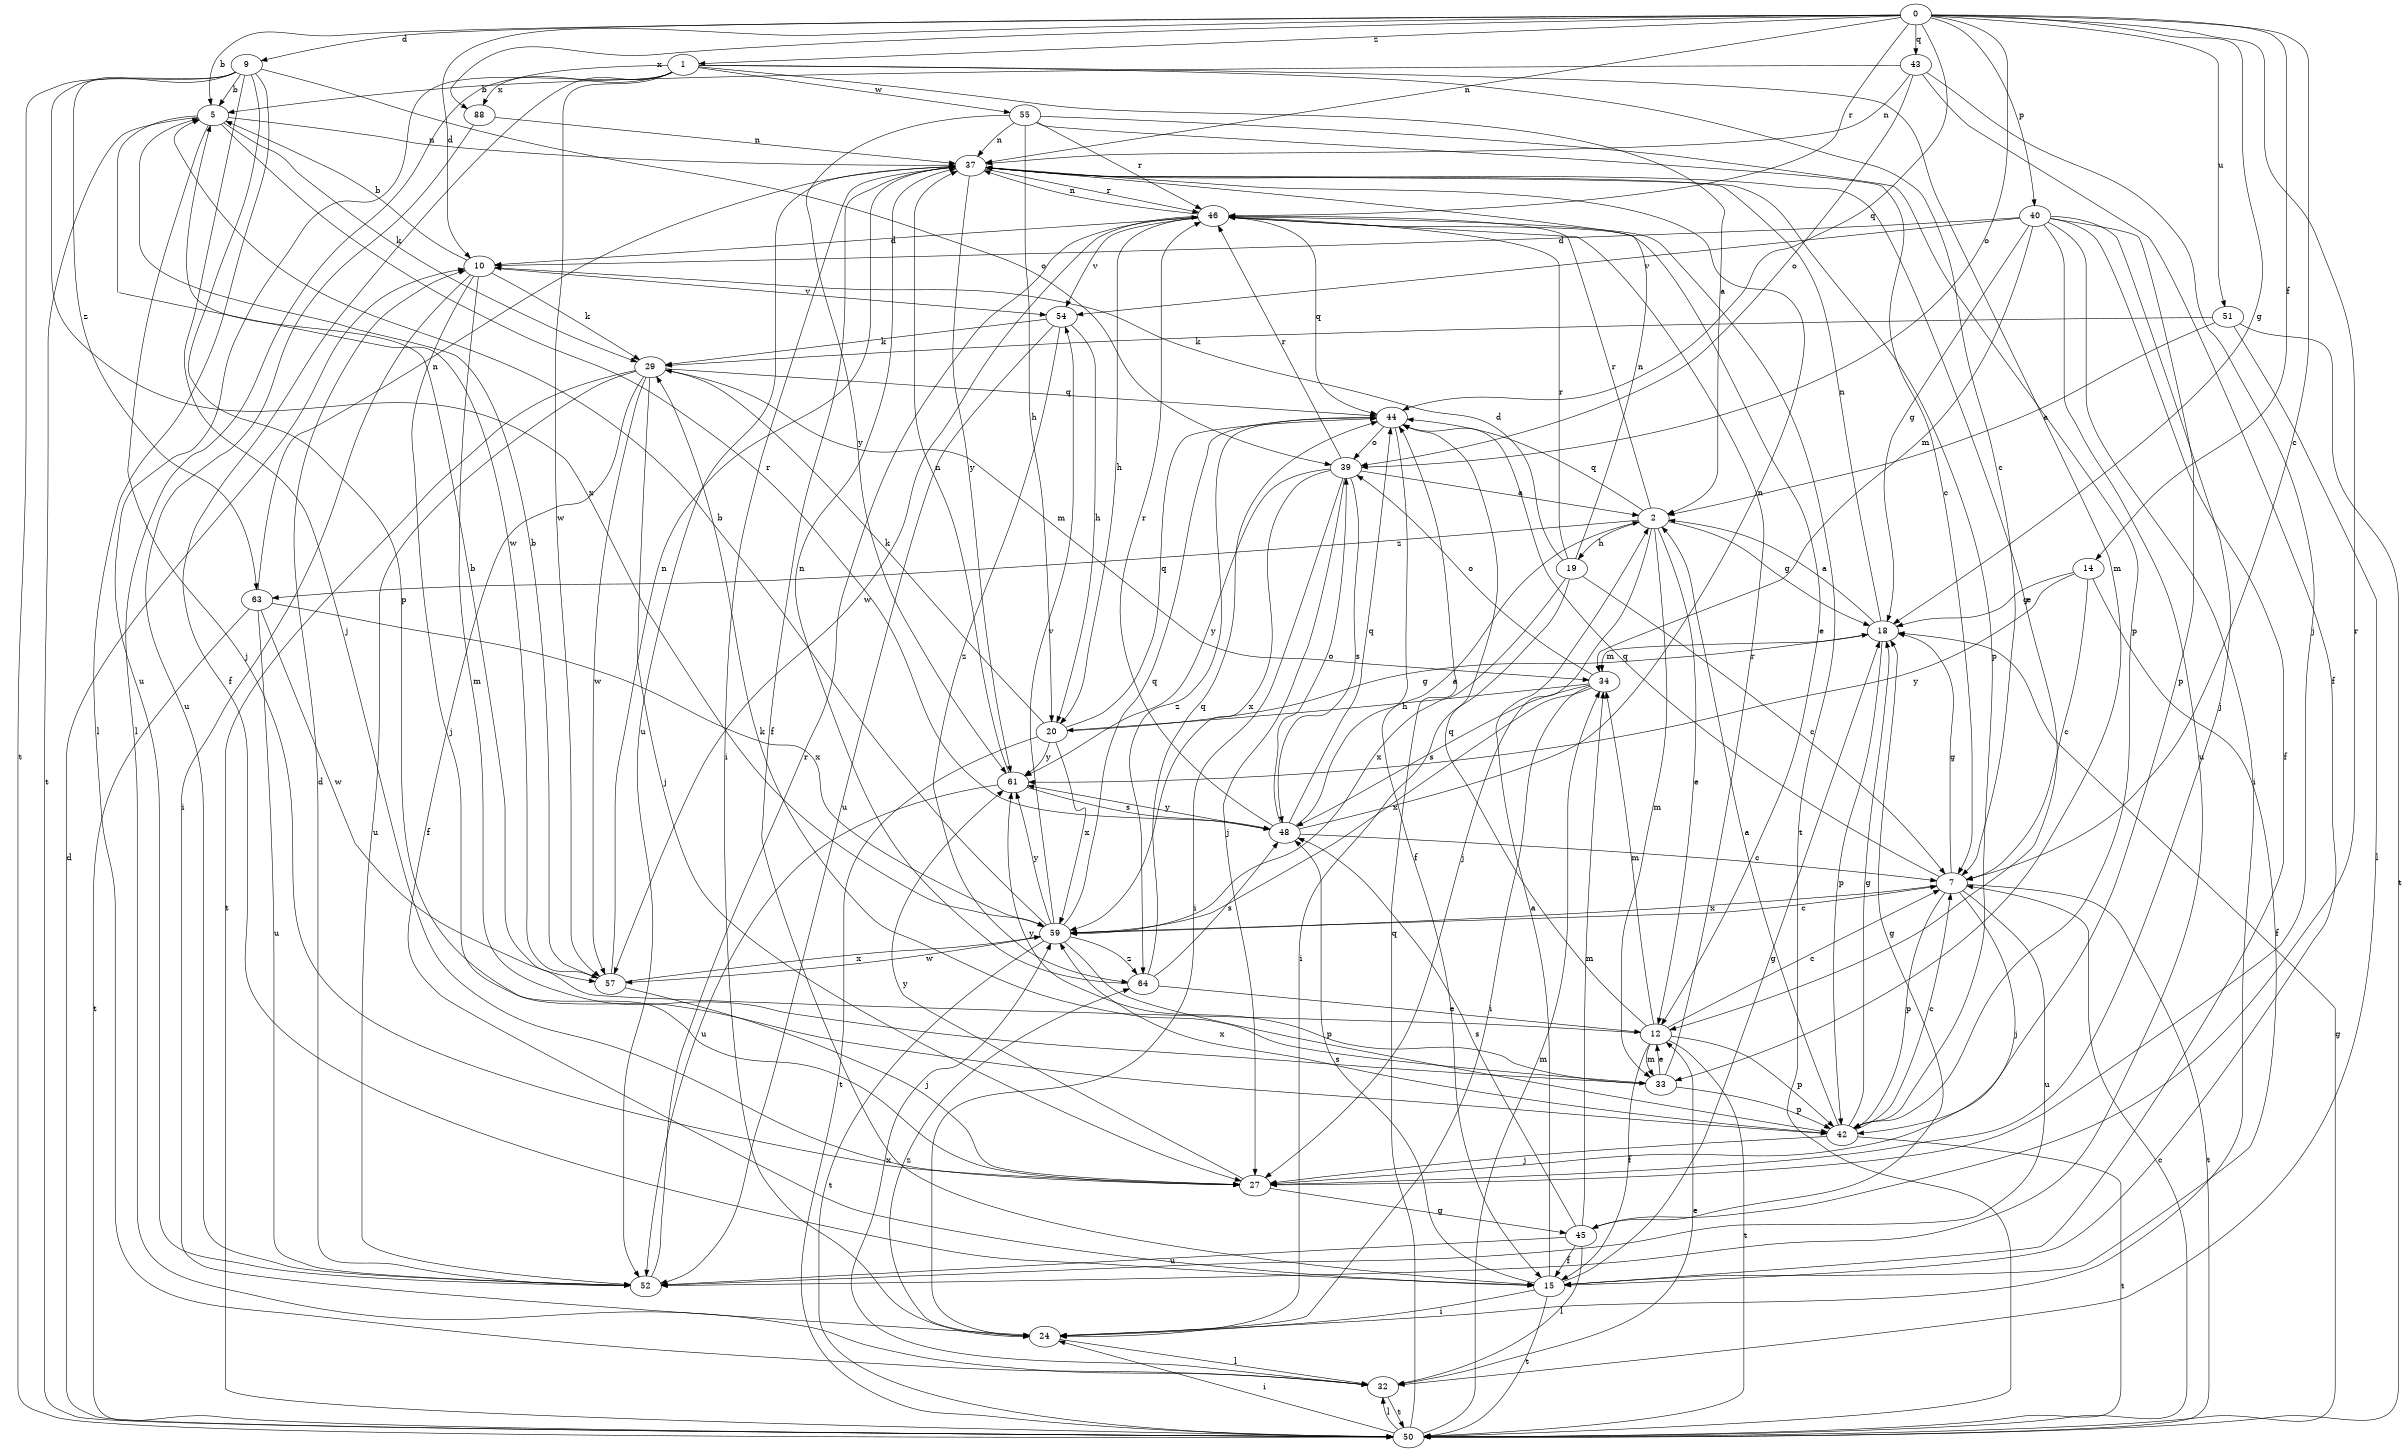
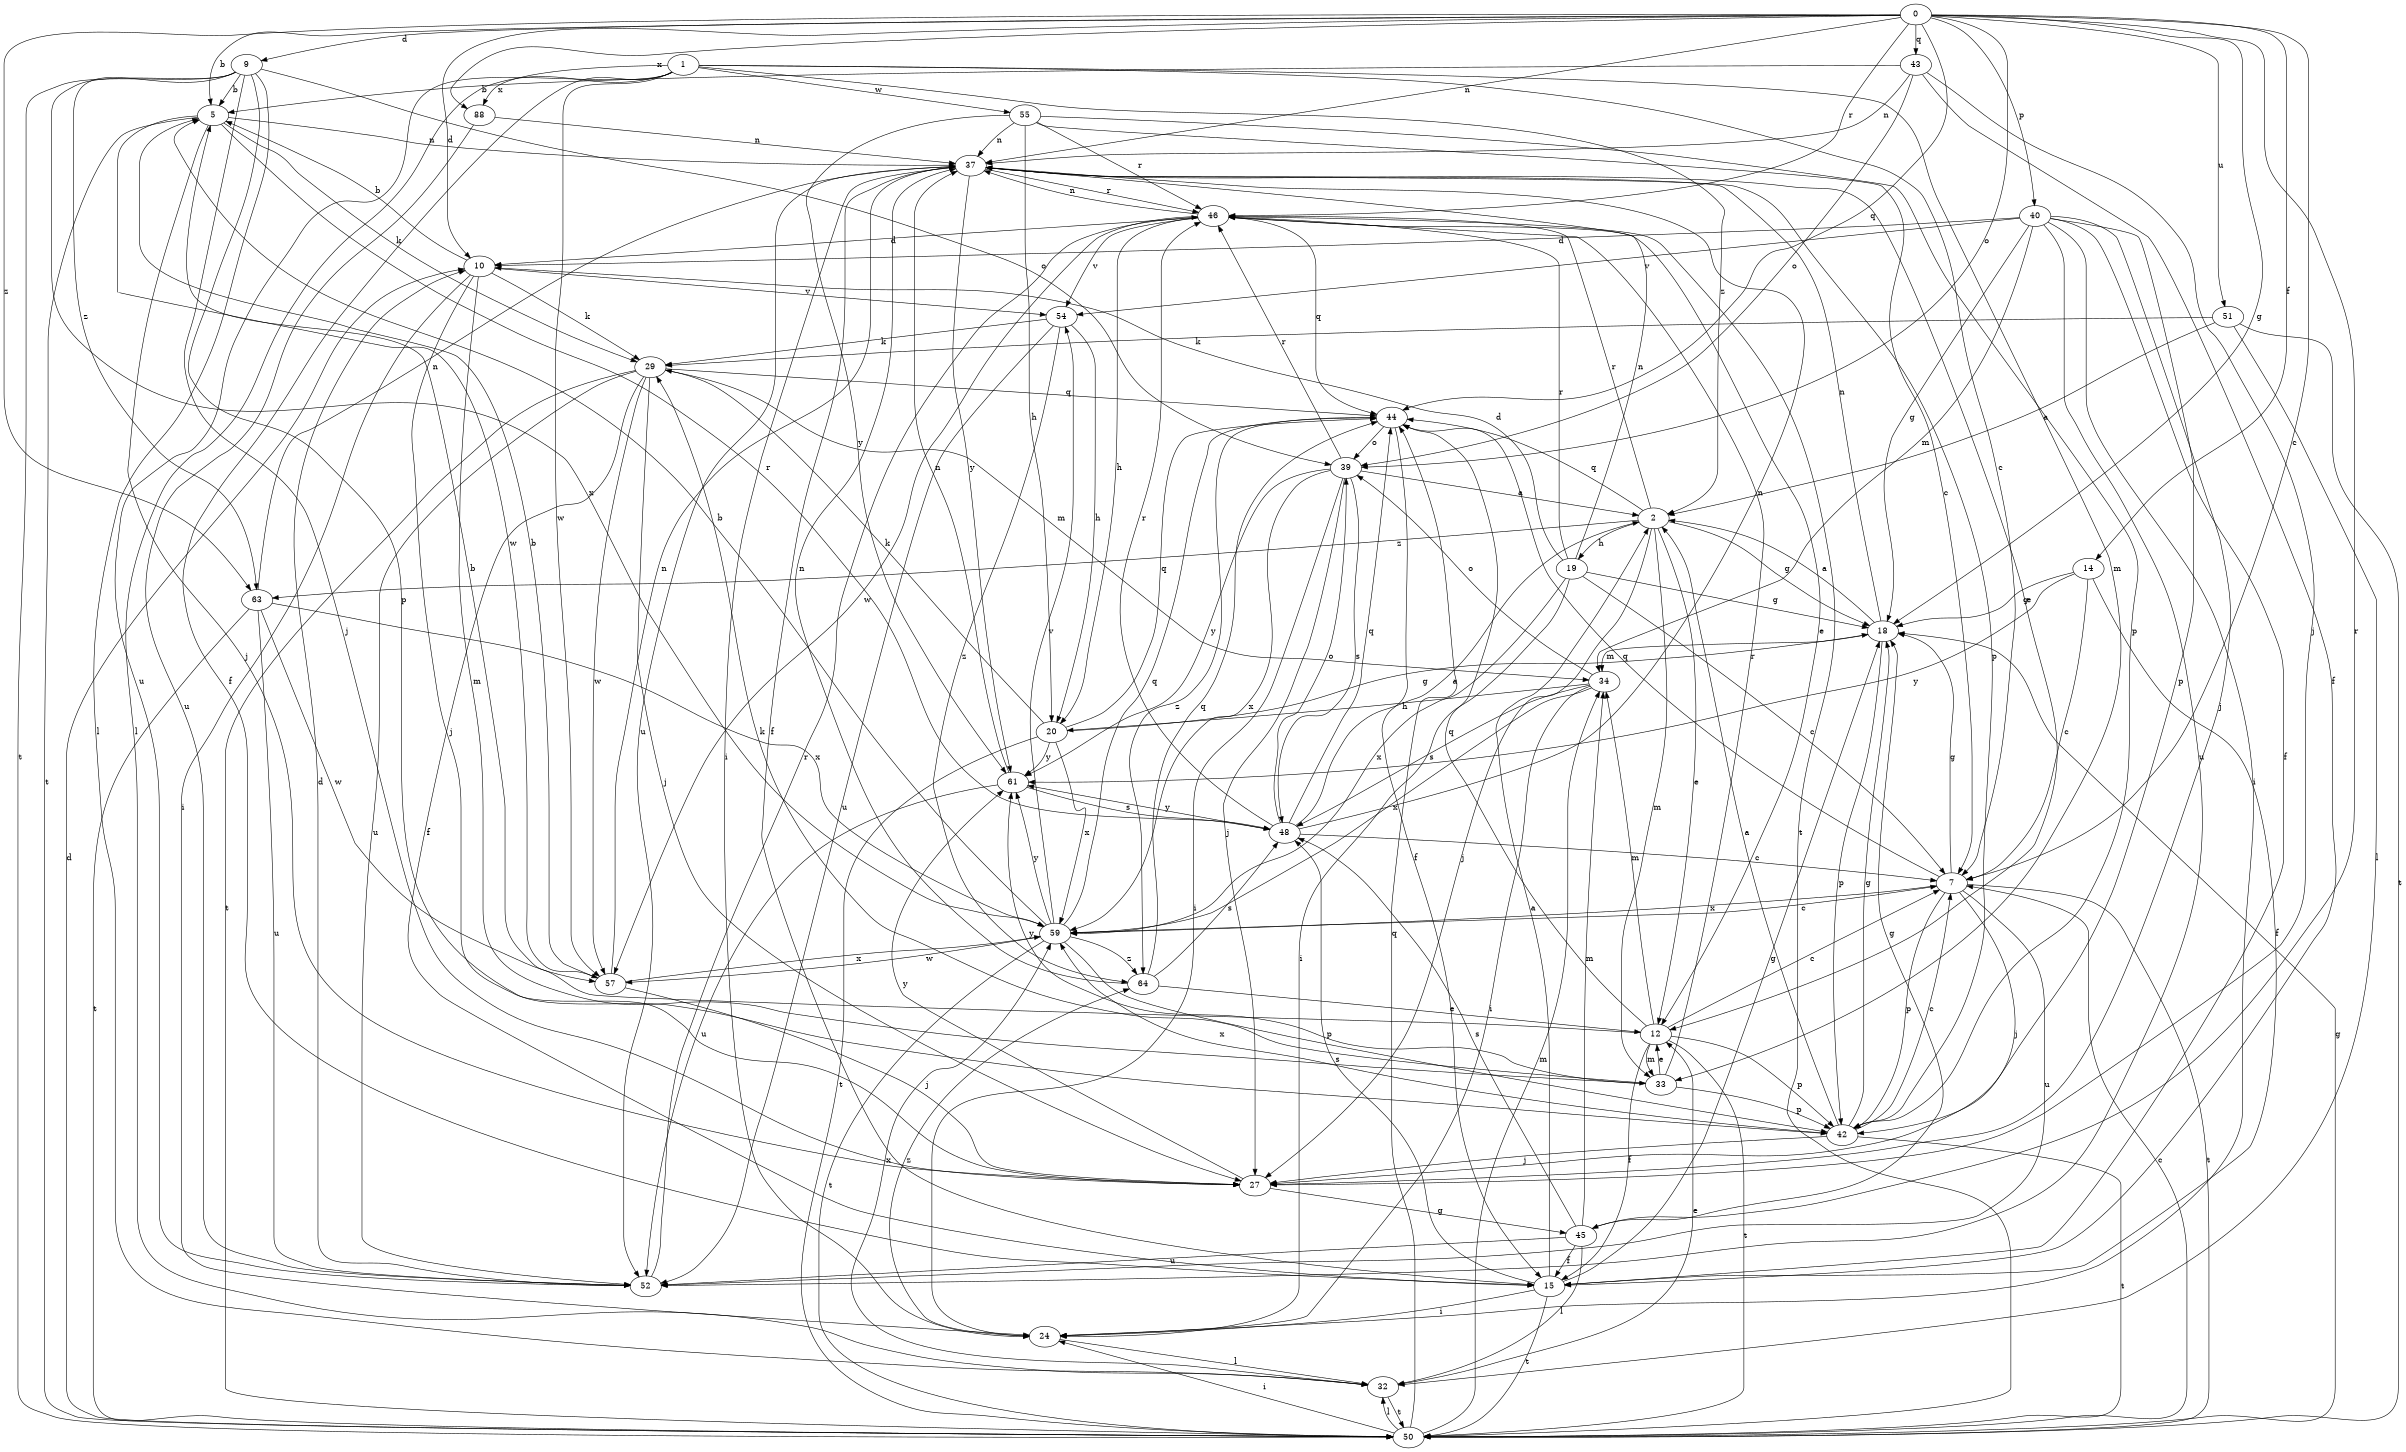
(1303, 40) -> (617, 22)
(1723, 292) -> (1723, 292)
none -> (1718, 598)
